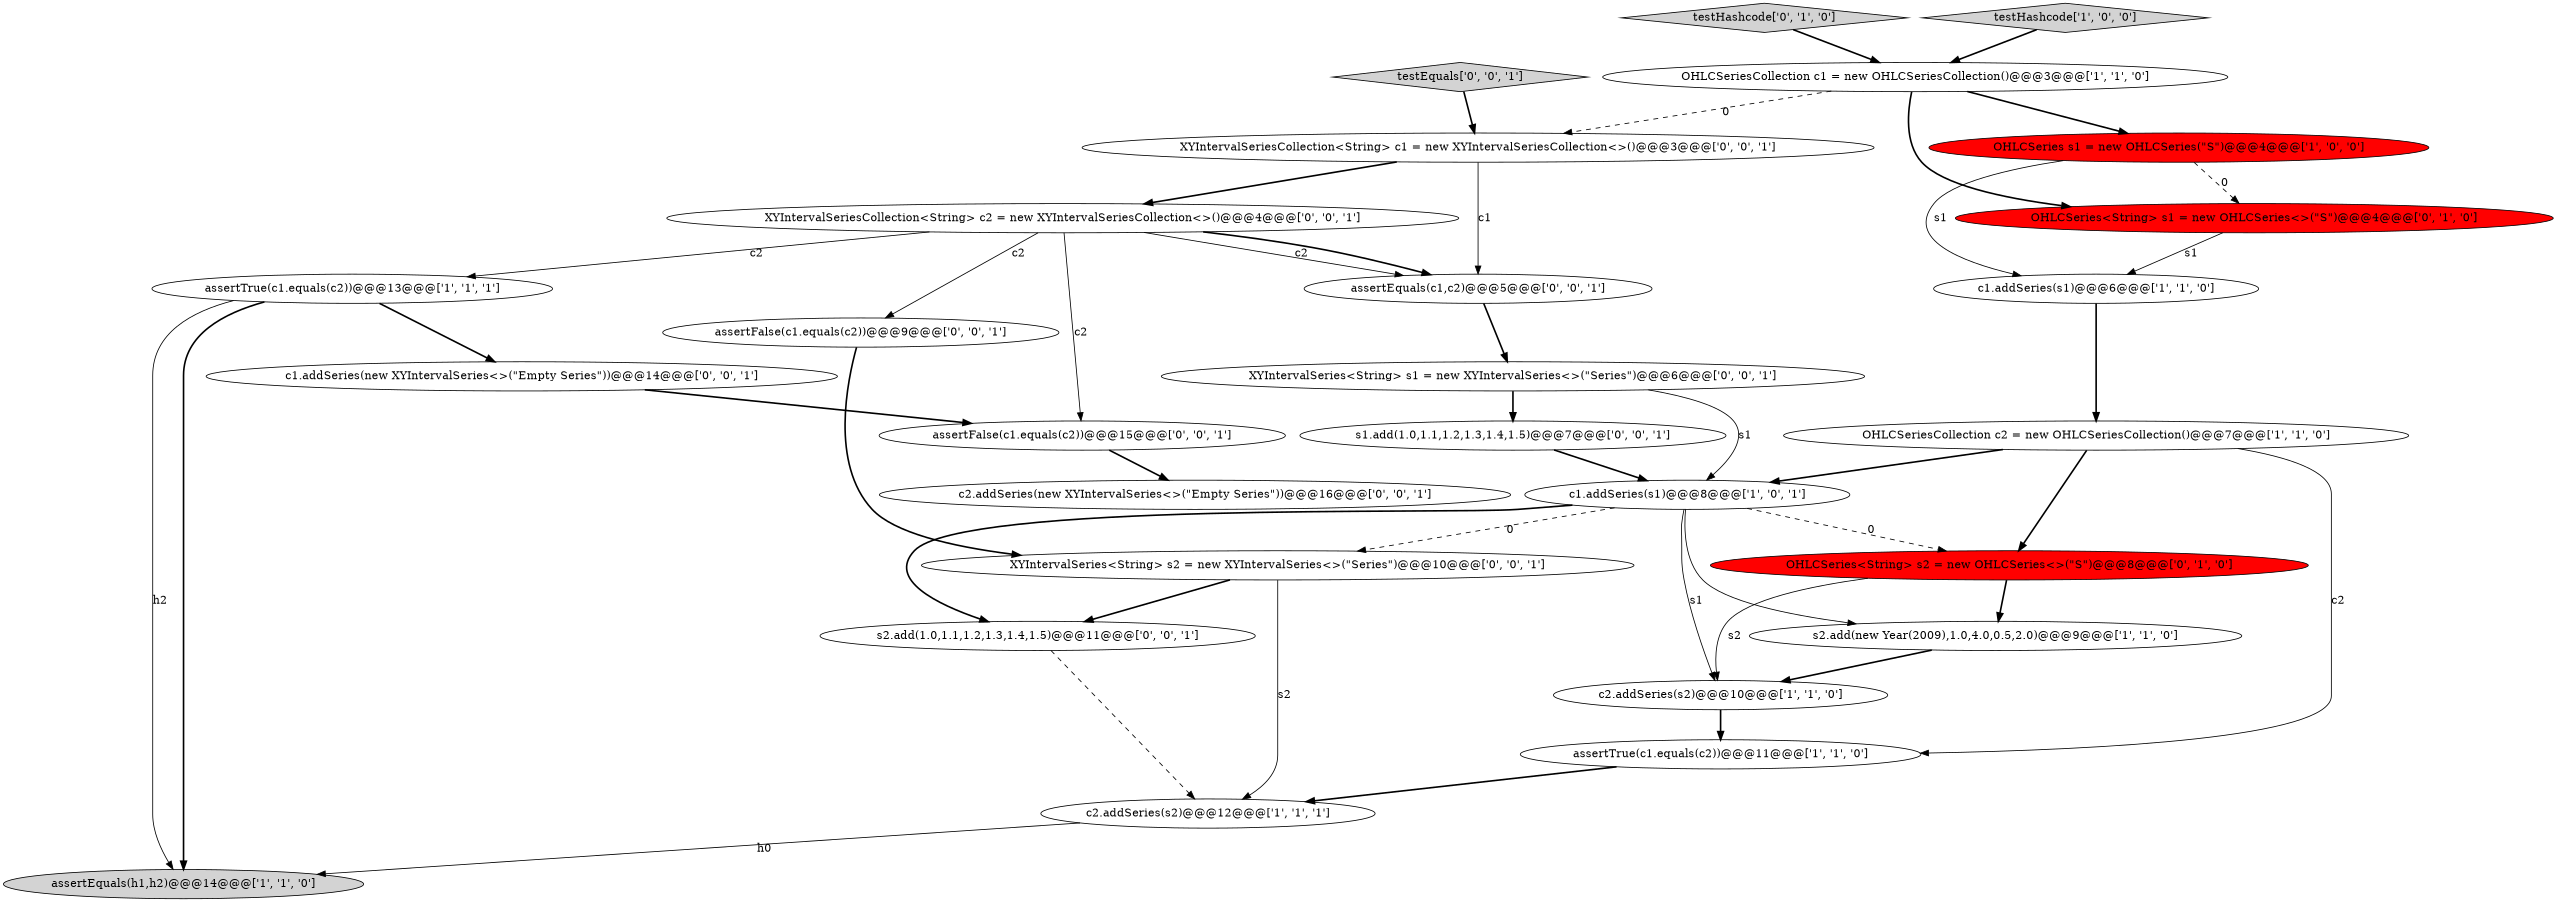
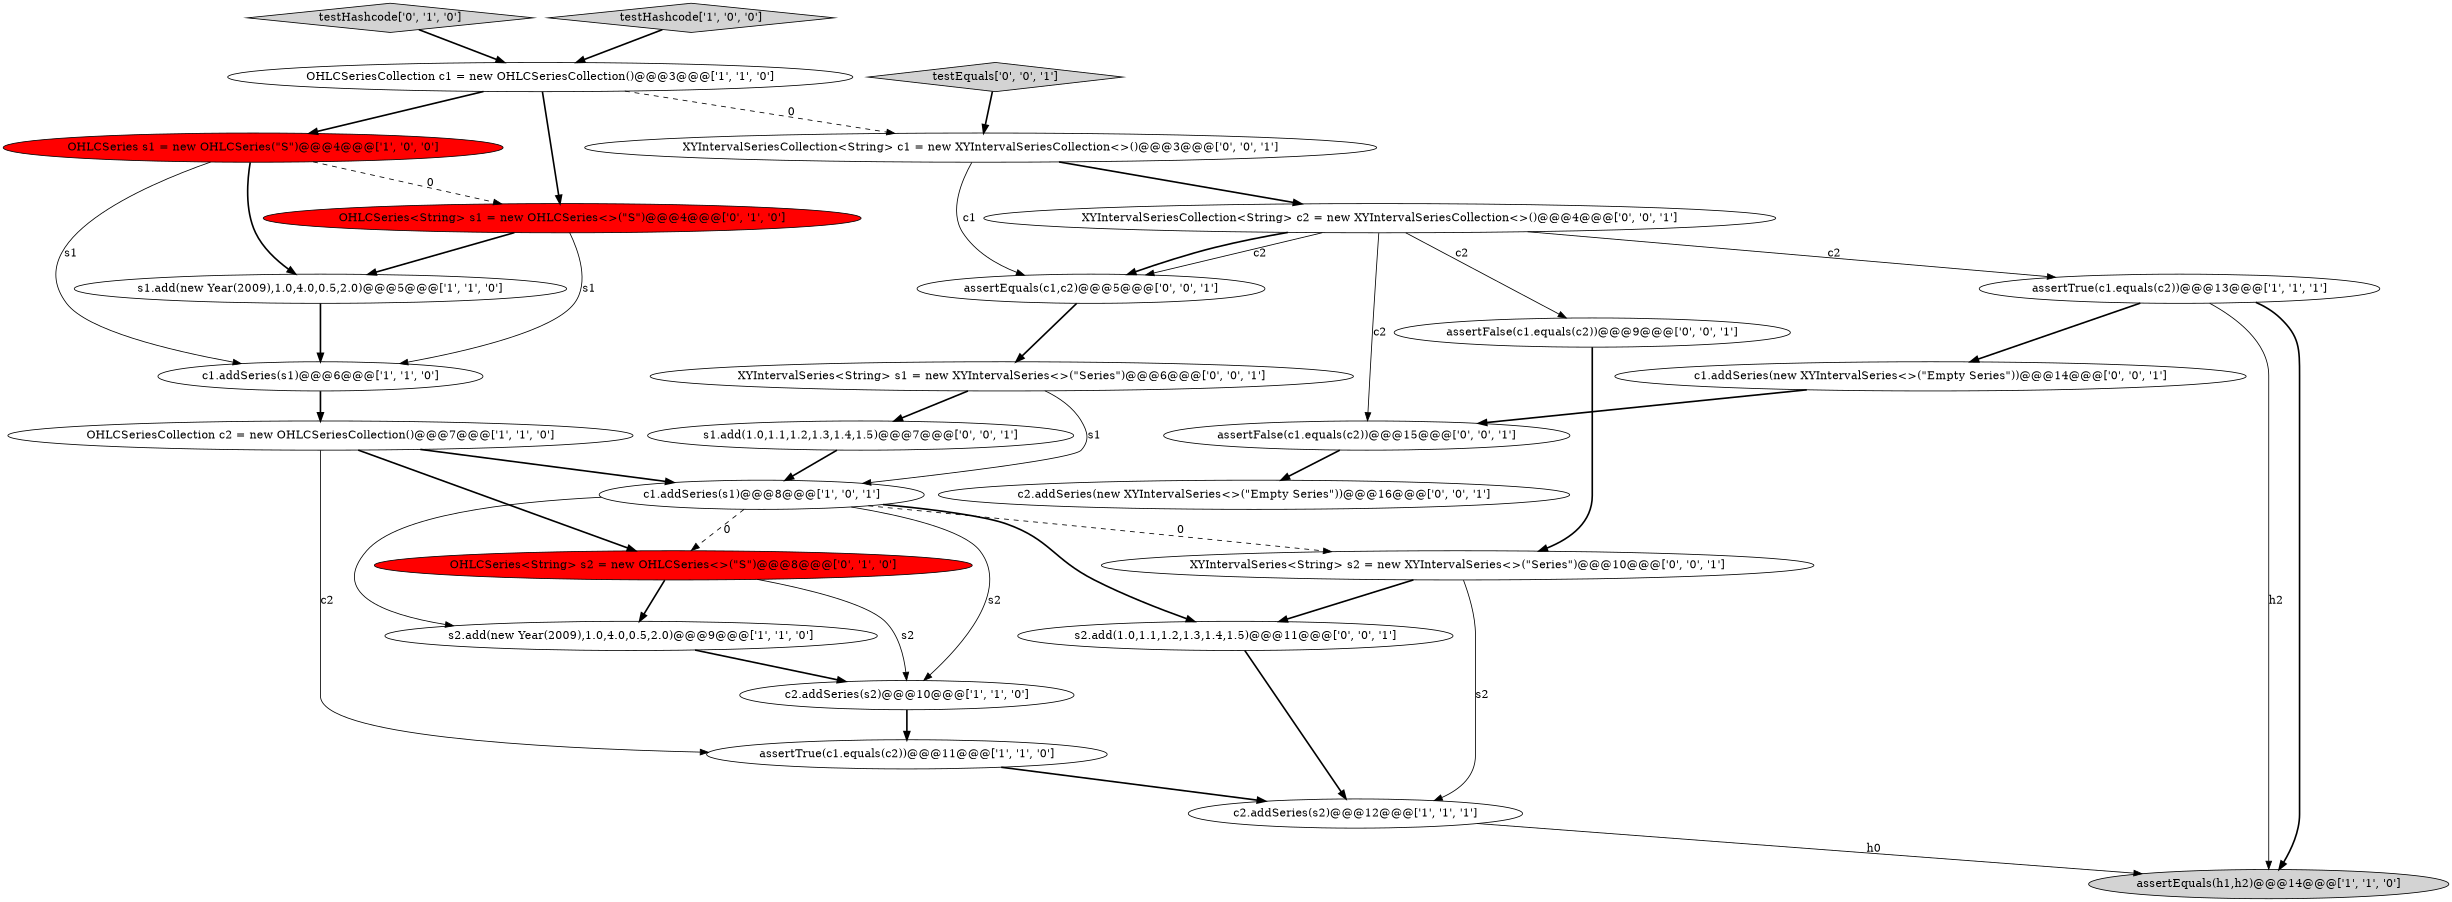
none -> (320, 289)
(1697, 601) -> (995, 601)
(1120, 722) -> (1293, 721)
